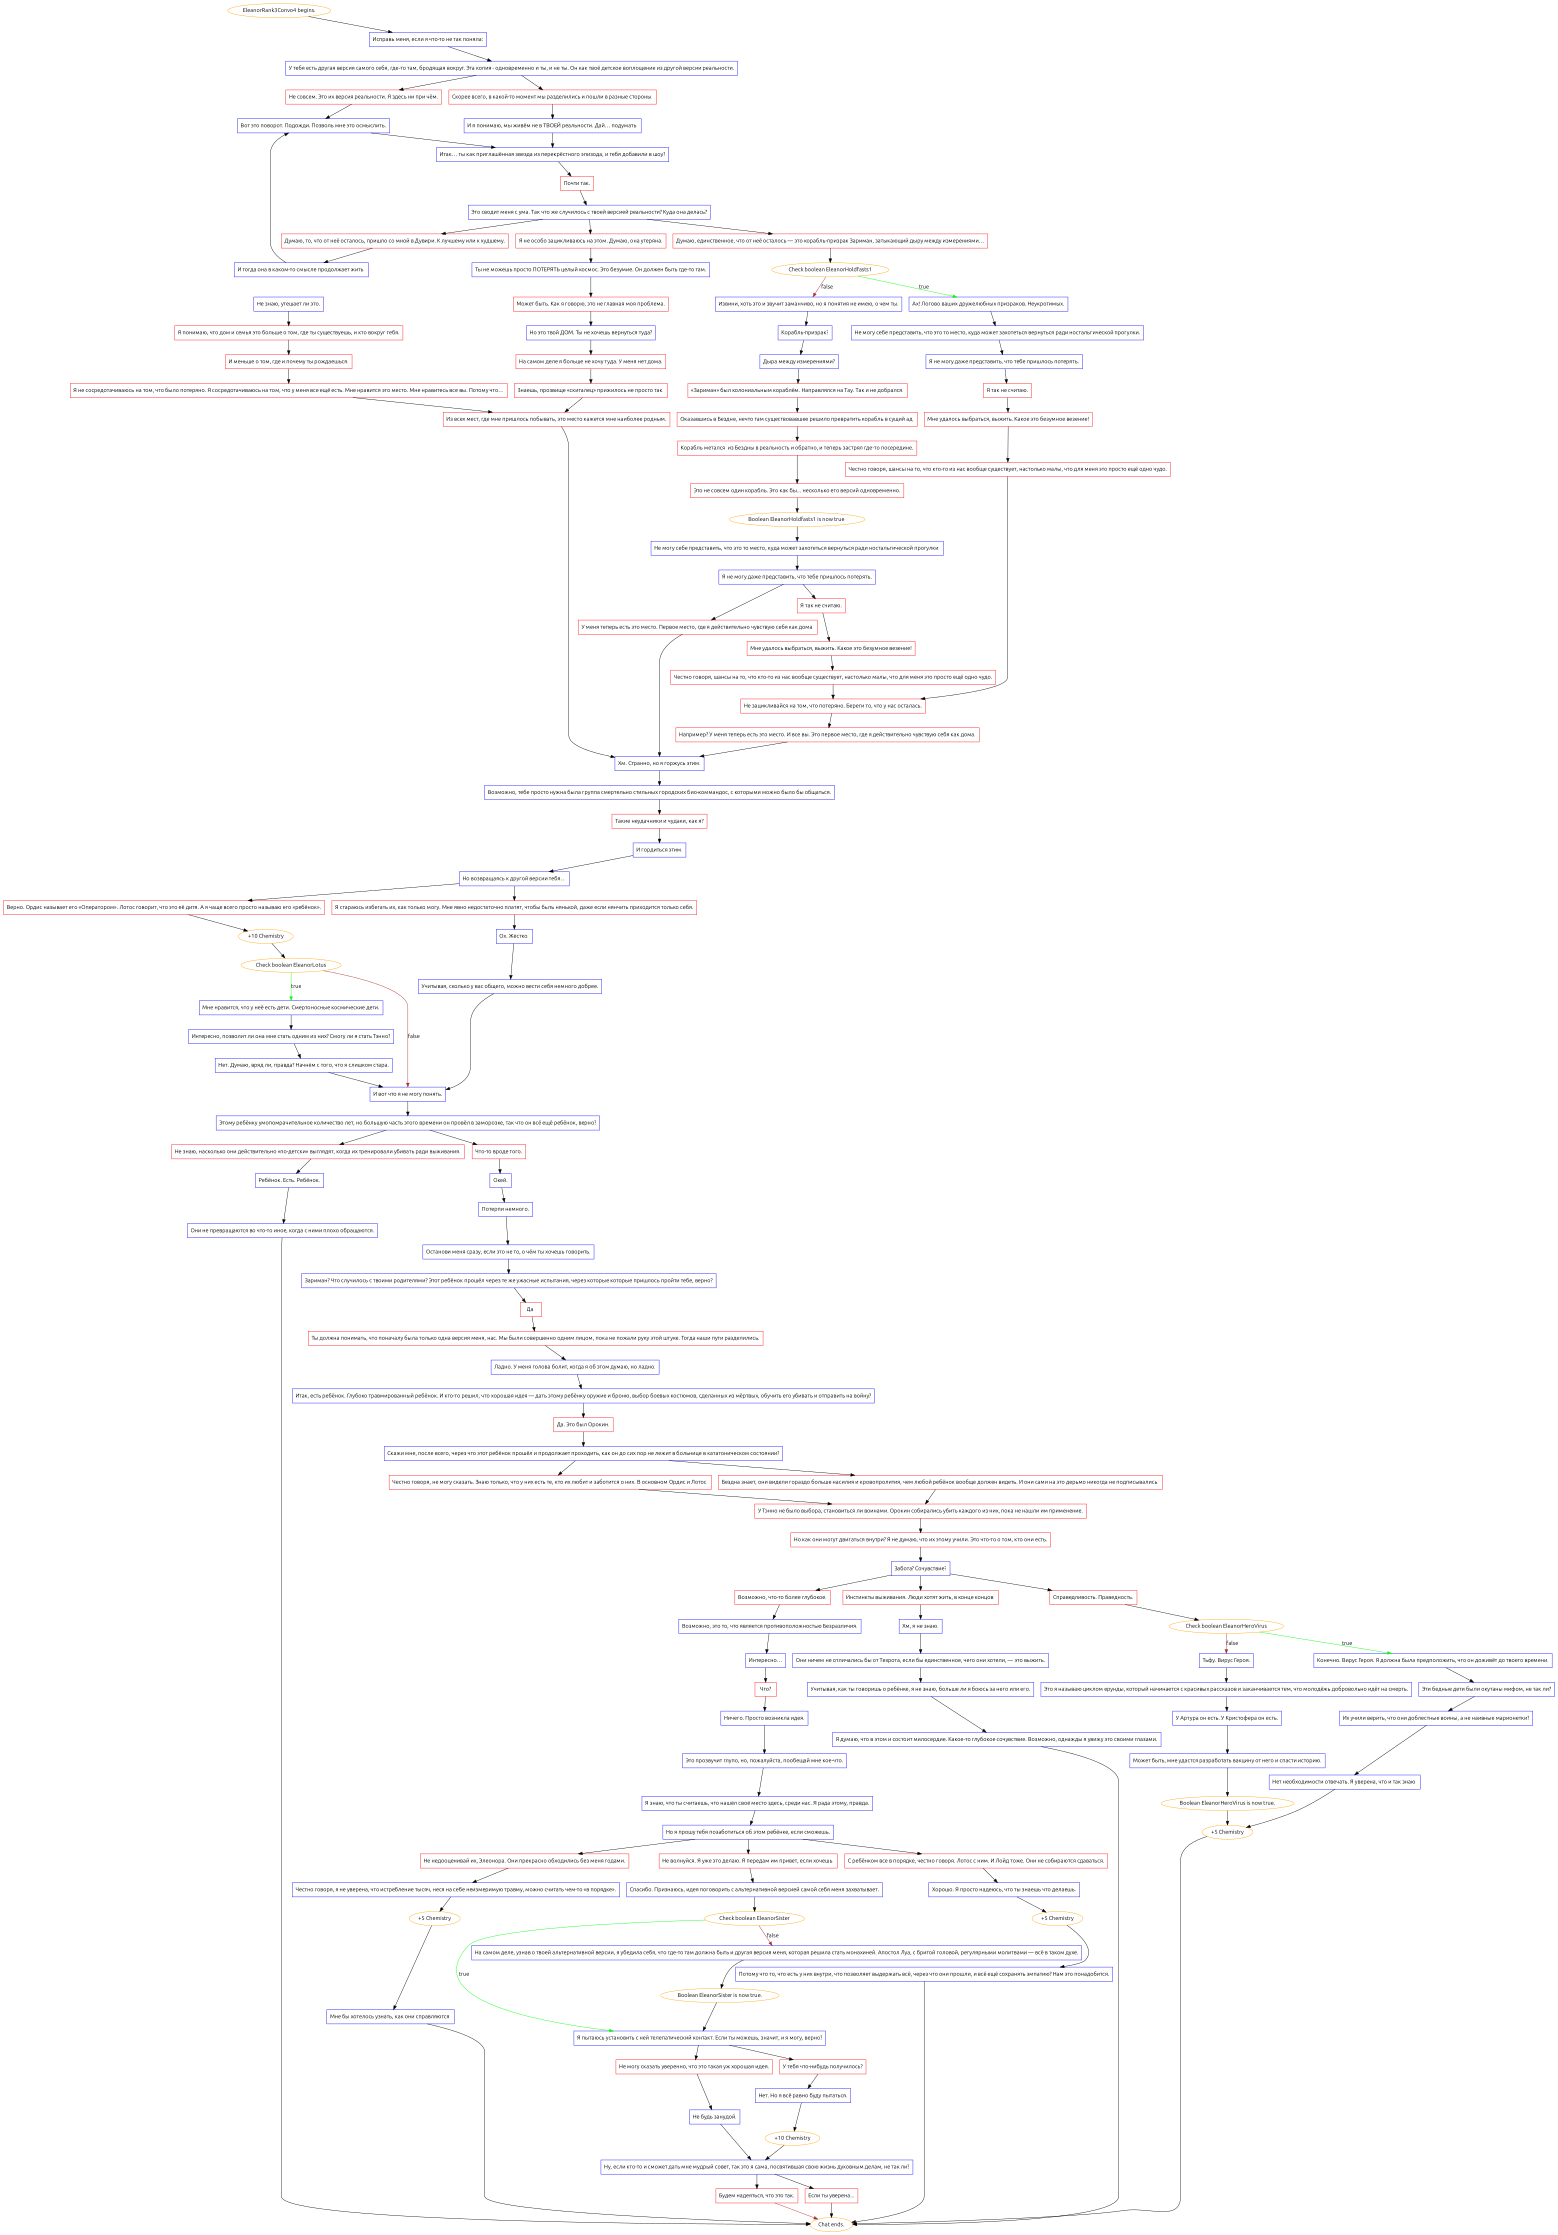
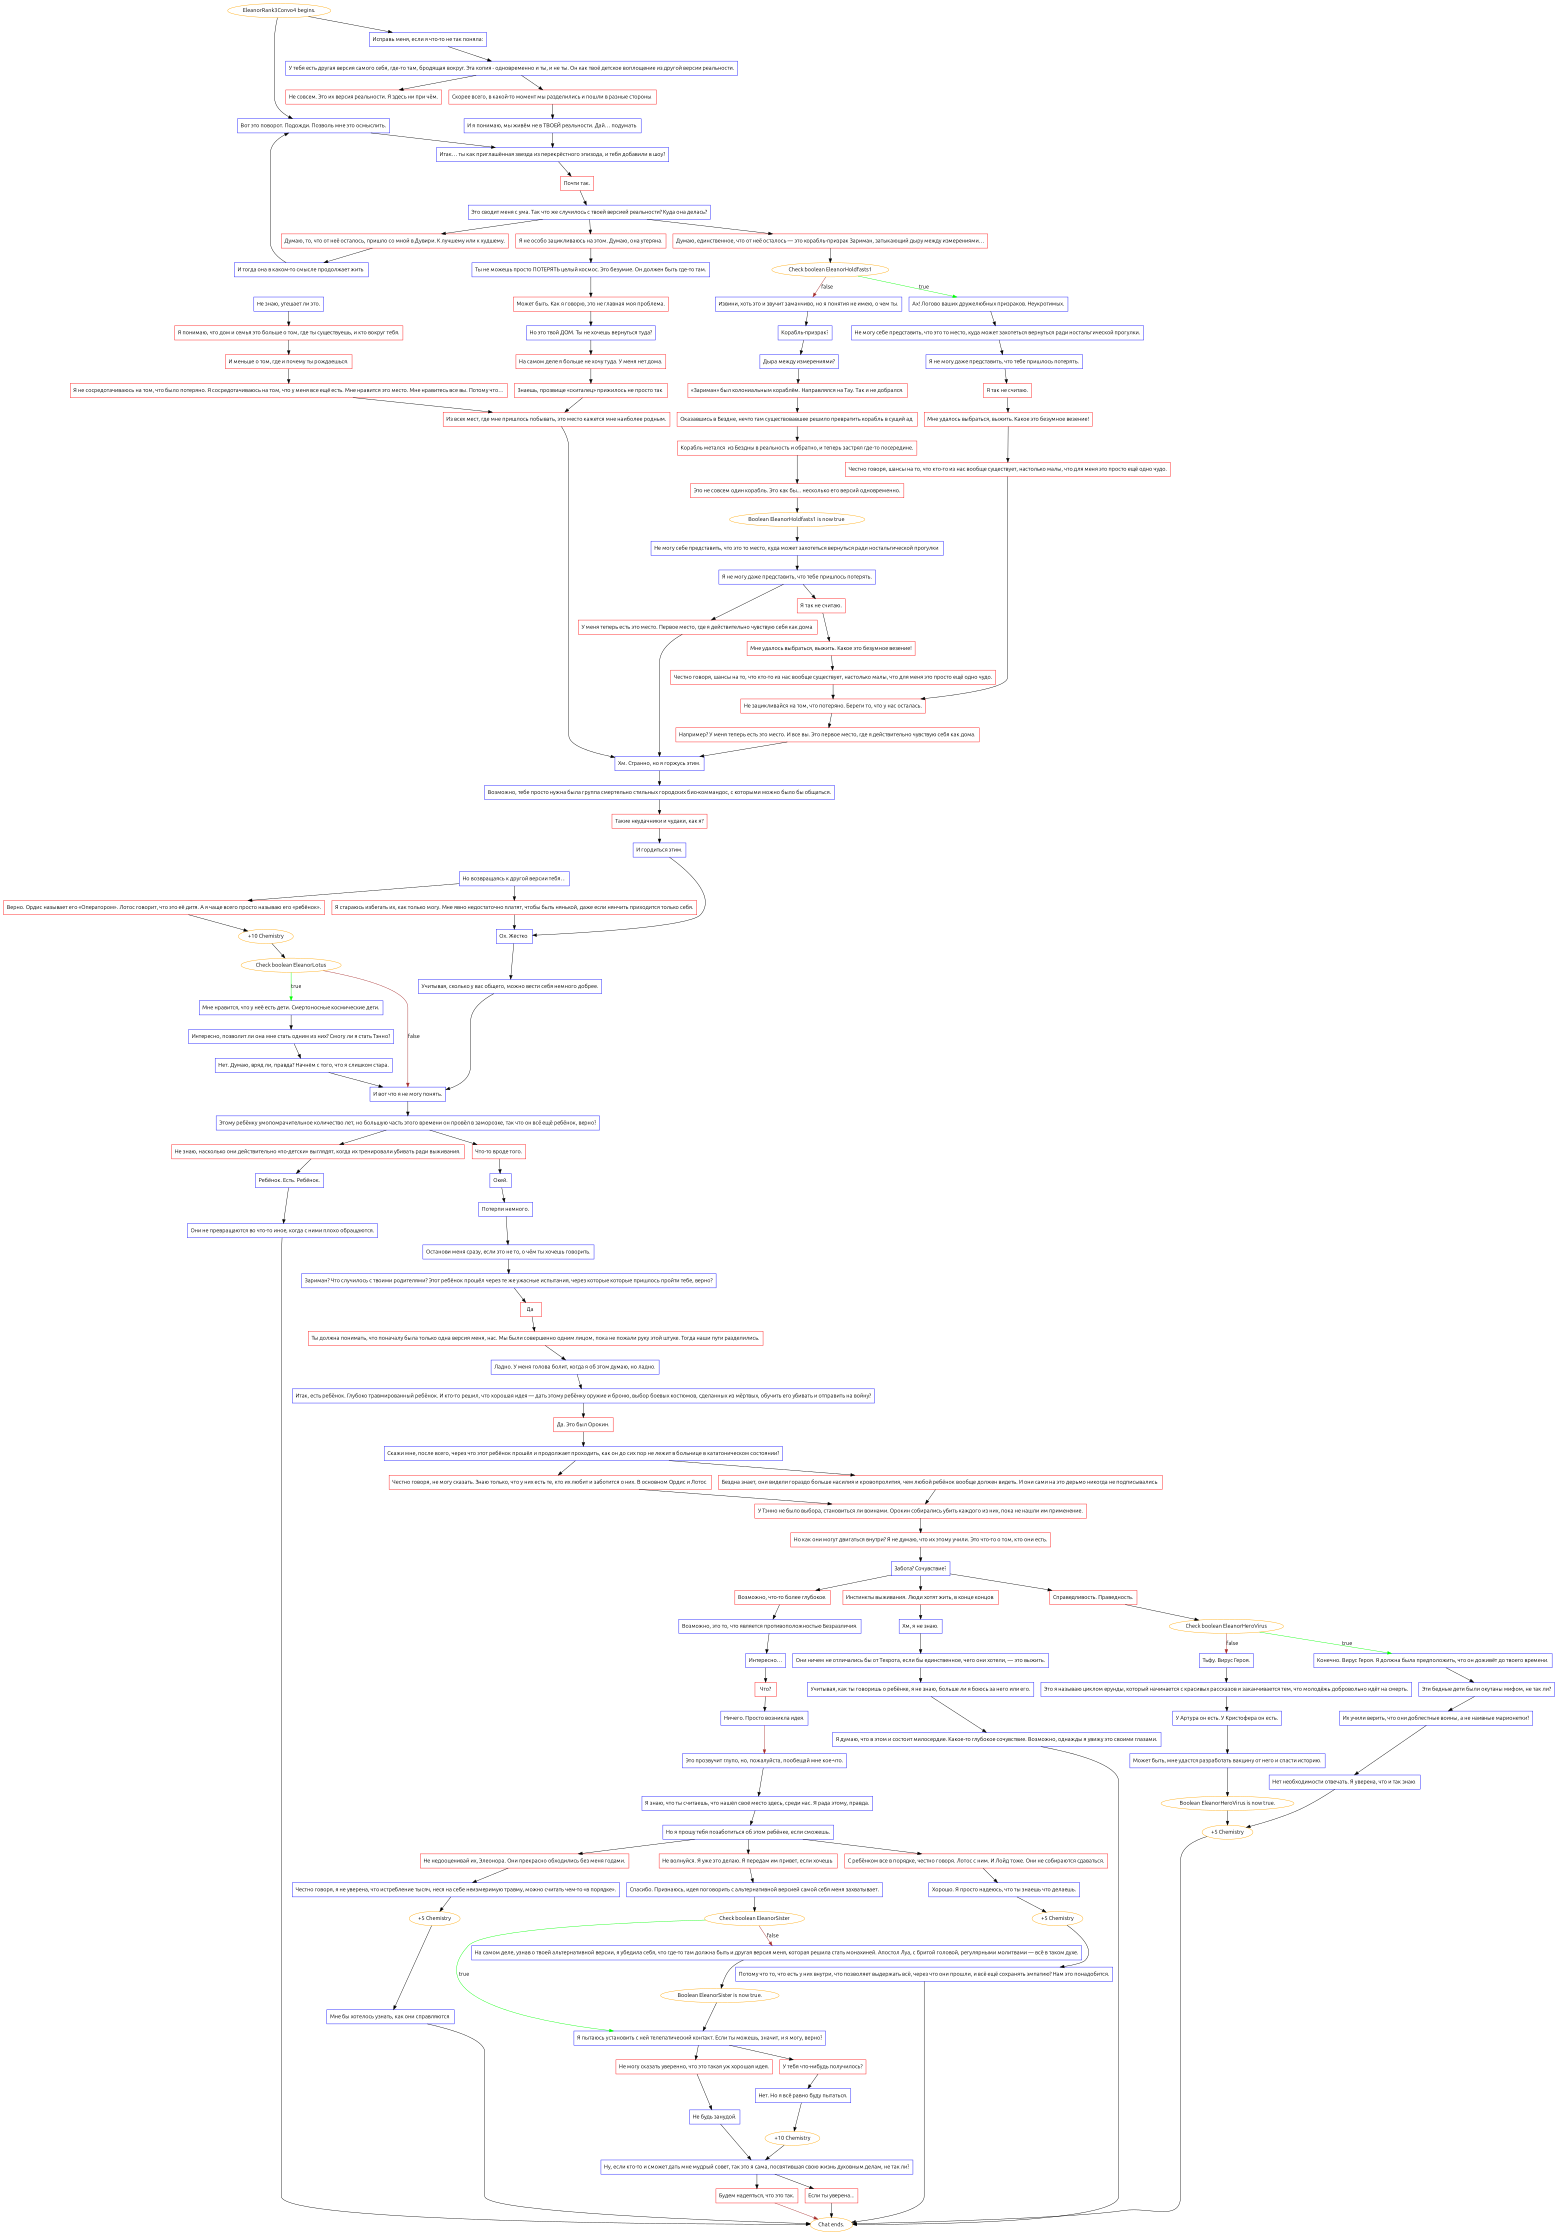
(340, 110) -> (275, 70)
(593, 863) -> (656, 926)
(764, 1737) -> (764, 1737)
